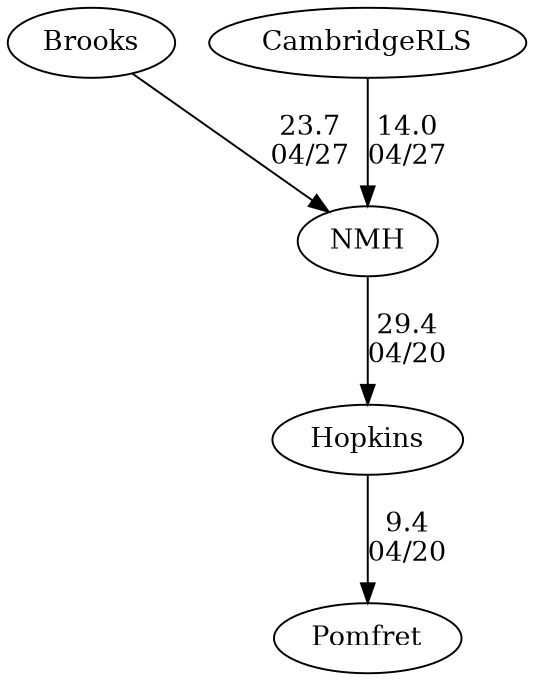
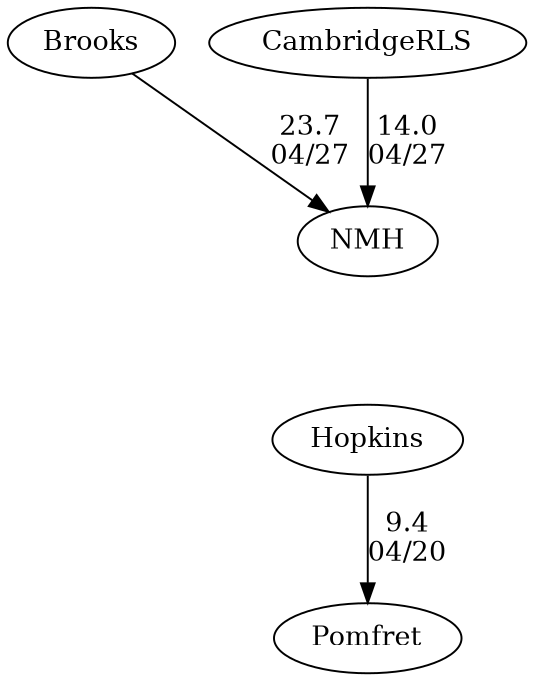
(368, 331) -> none
